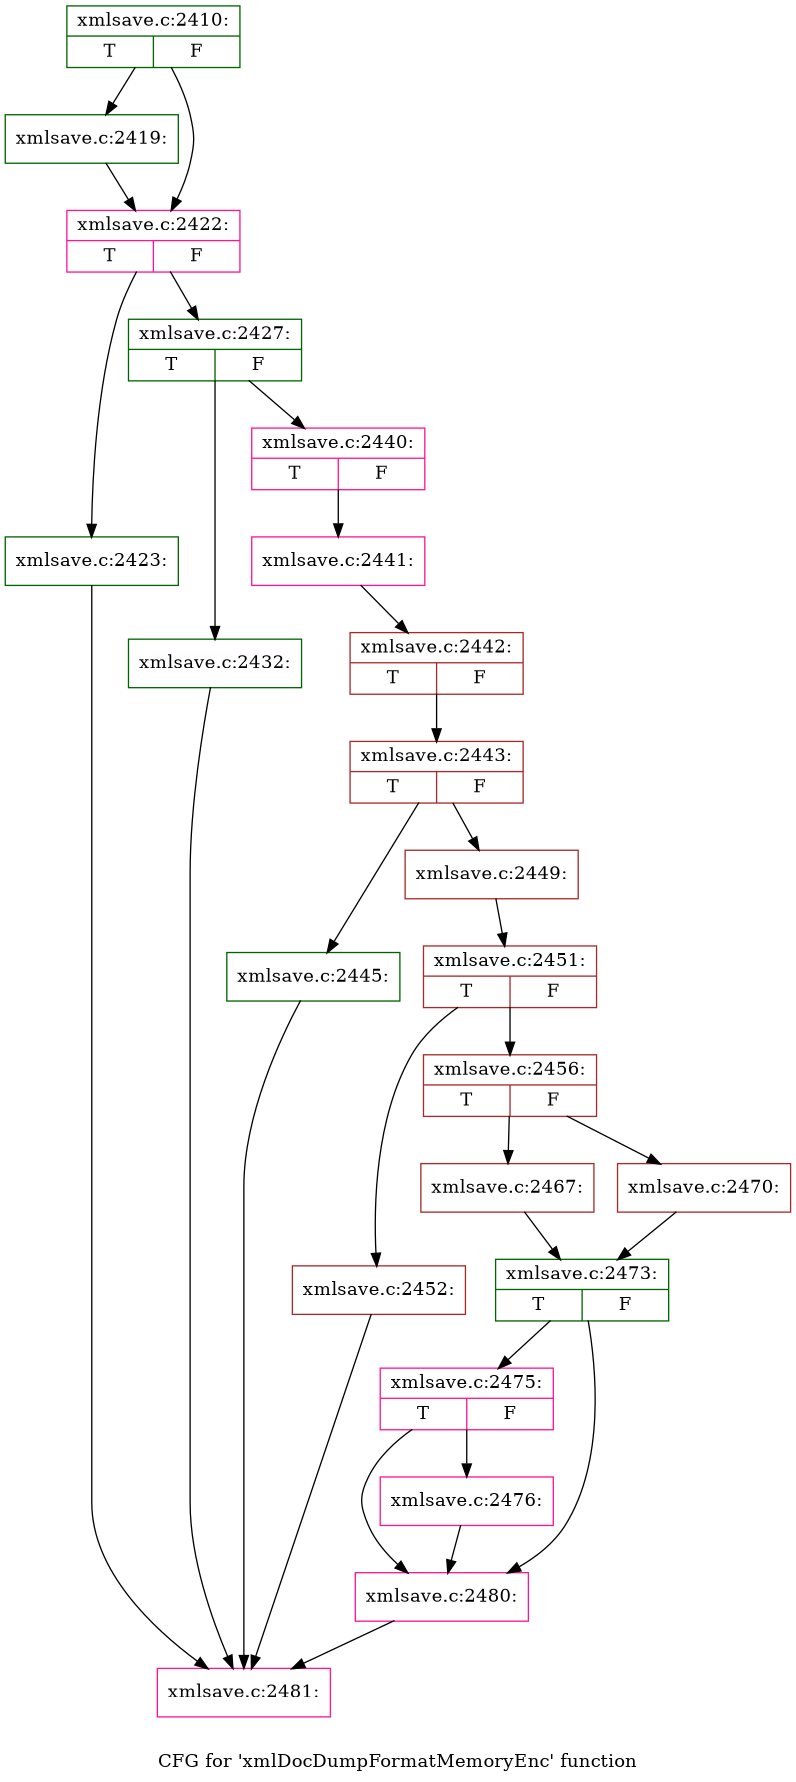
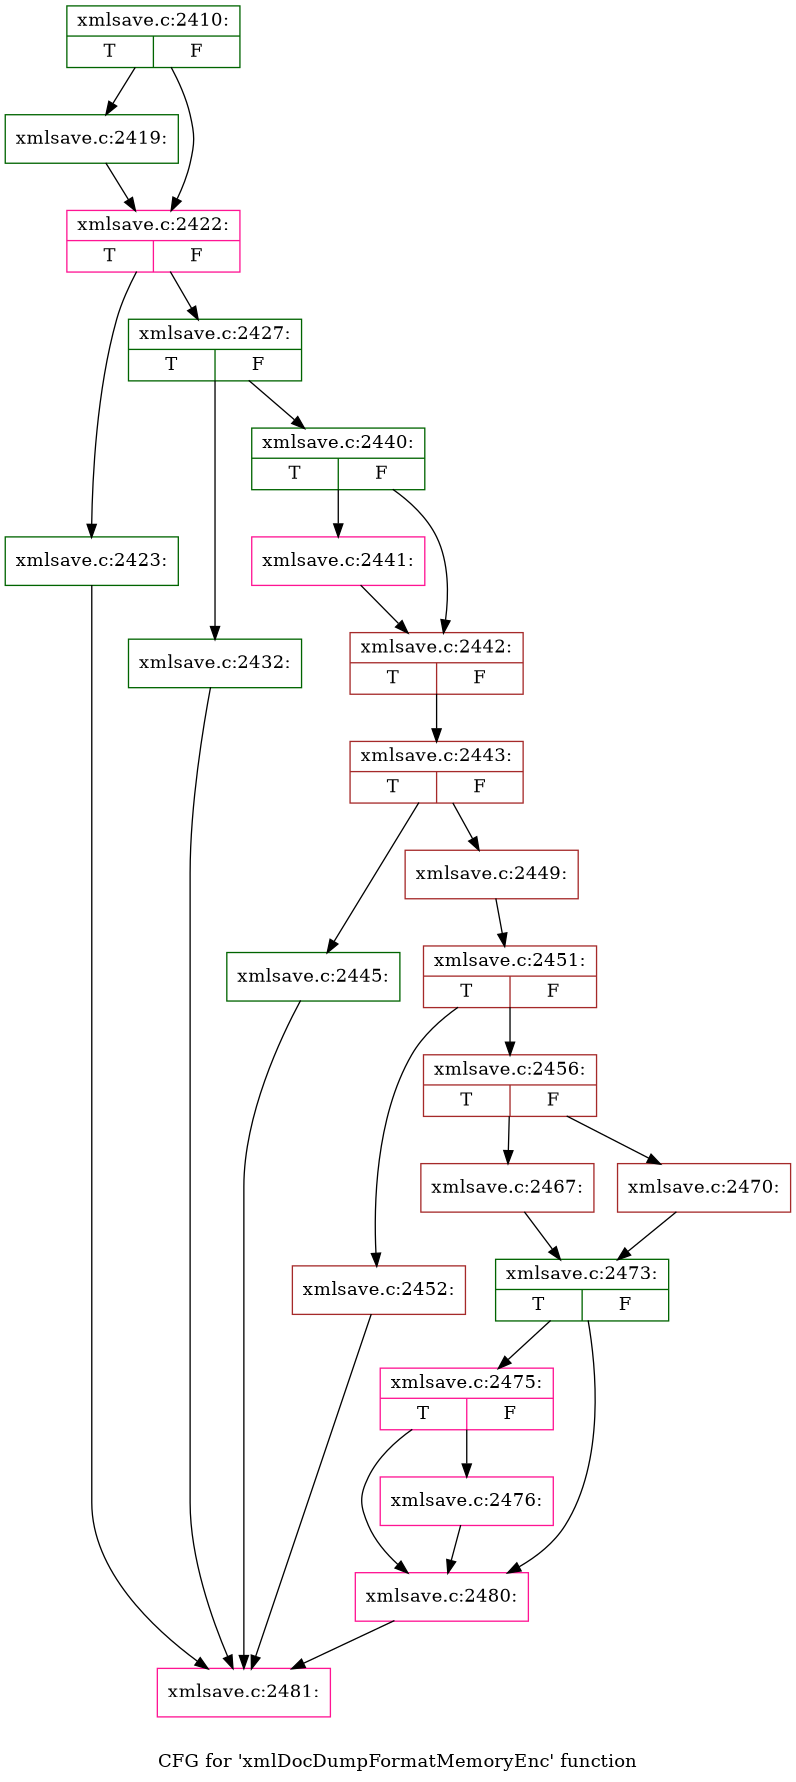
(338, 459) -> (338, 459)
none -> (440, 546)
